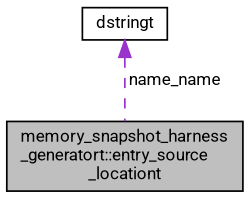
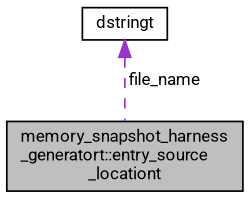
(173, 81) -> (163, 81)
